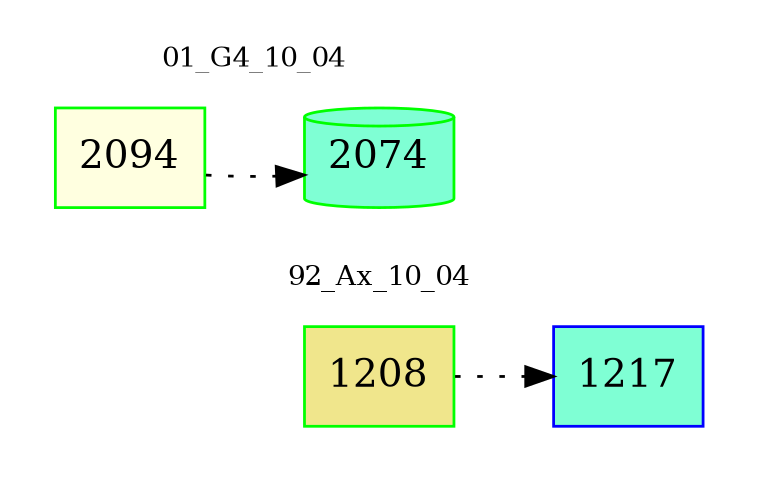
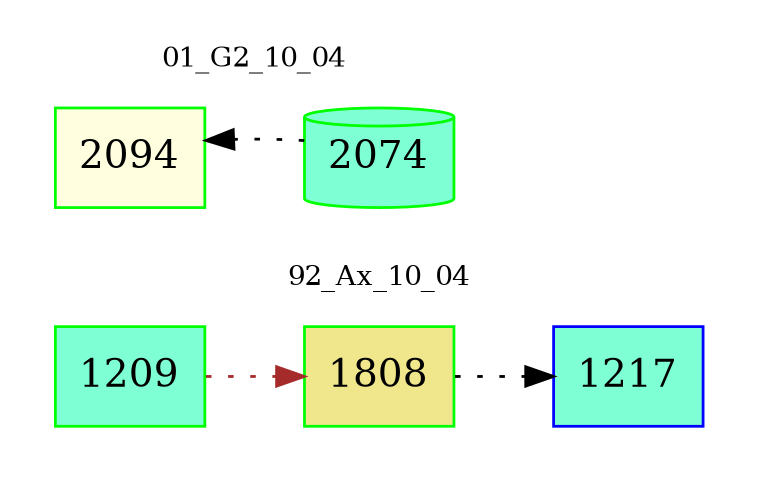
(255, 60) -> (255, 60)
(241, 176) -> (269, 139)
none -> (130, 376)
(379, 376) -> (379, 376)
